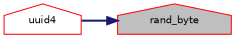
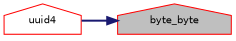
(174, 21) -> (174, 21)
